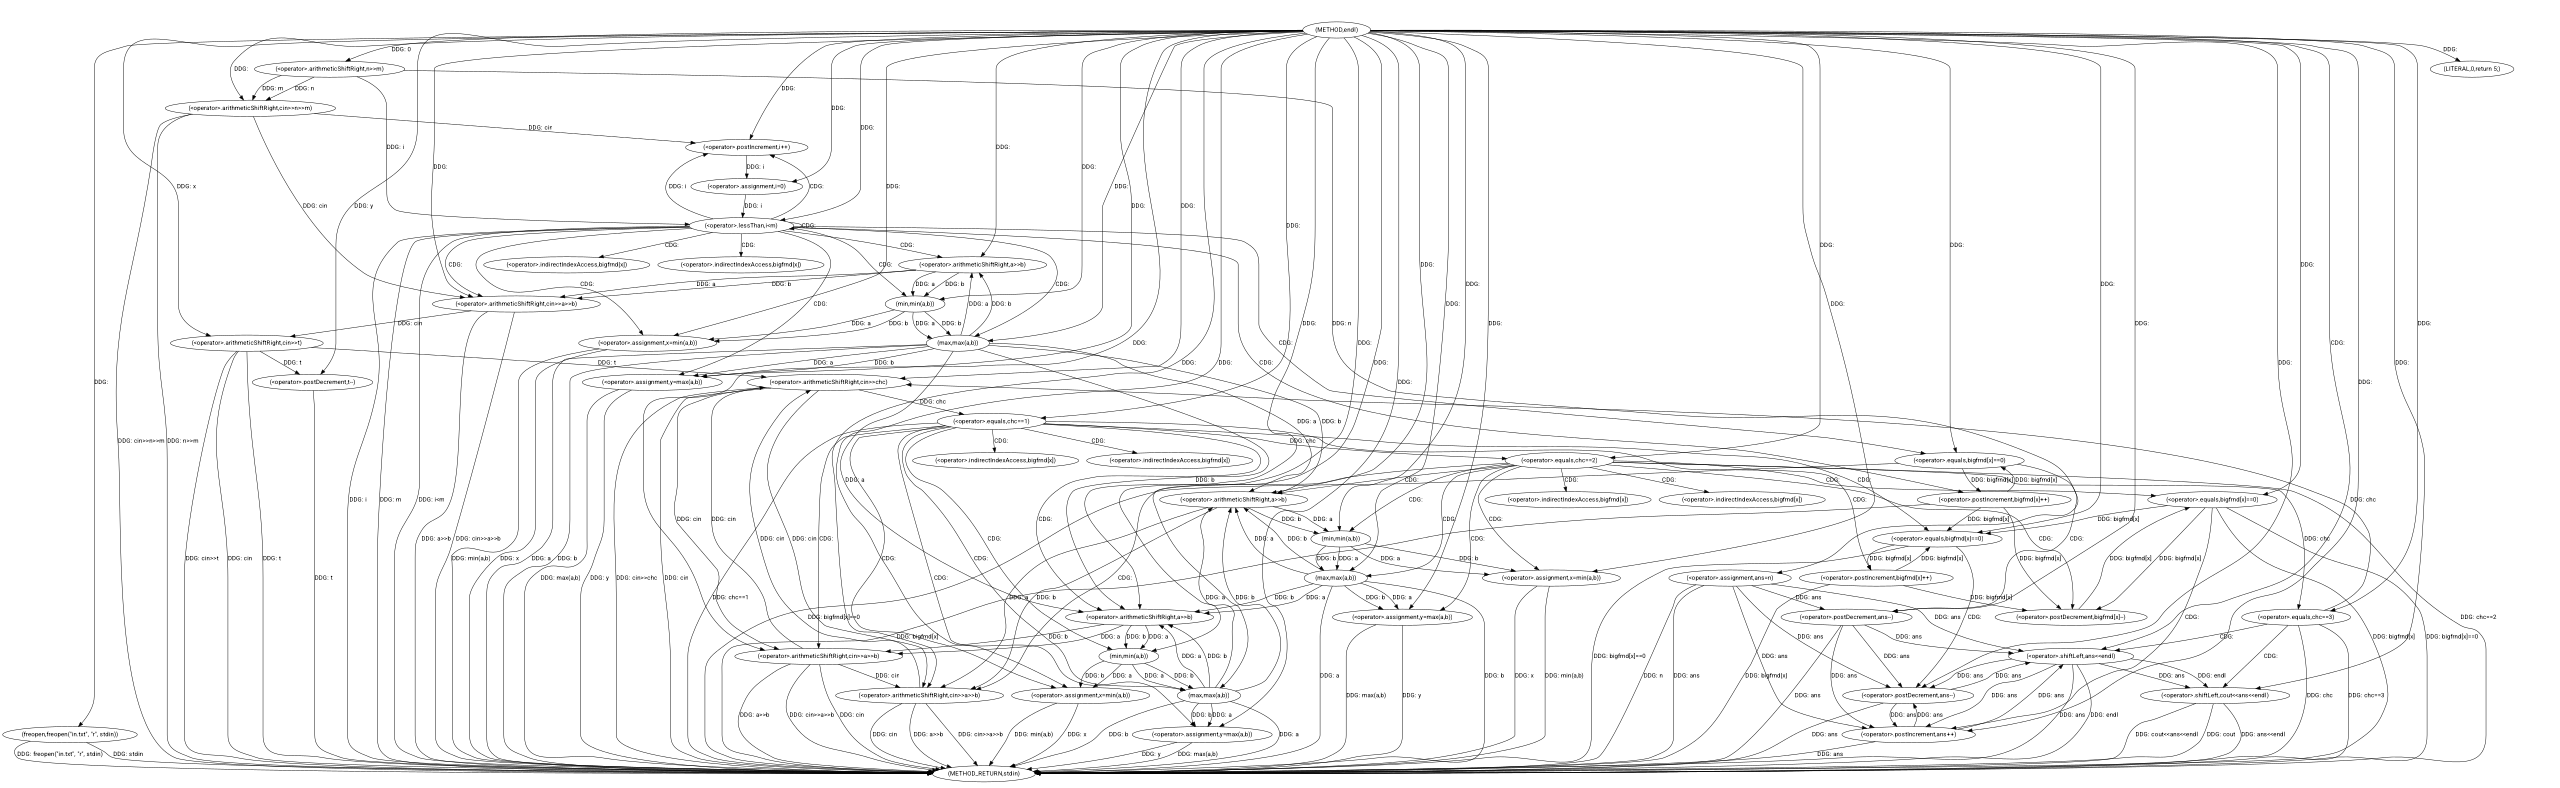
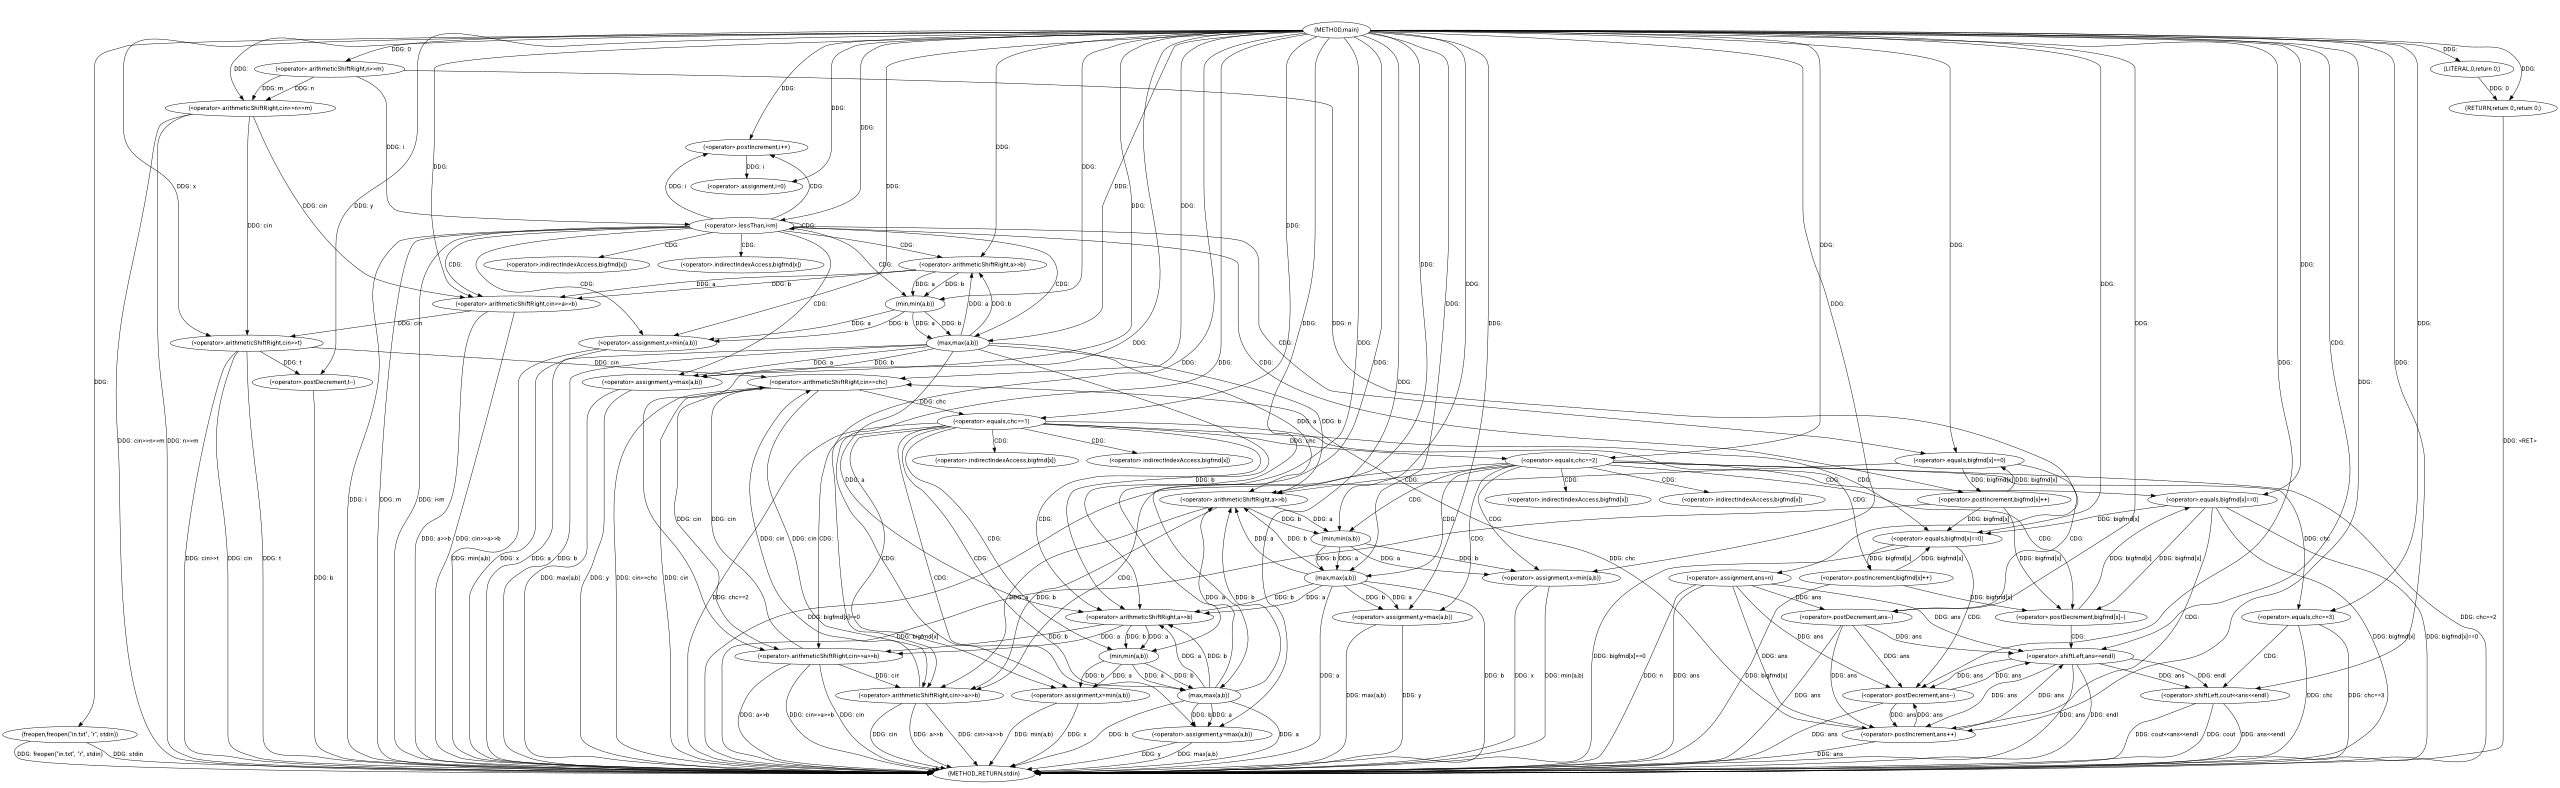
(1337, 30) -> (1337, 30)
(2472, 69) -> (2472, 69)
none -> (2503, 108)
(503, 128) -> (248, 223)
(744, 204) -> none
(607, 363) -> (607, 363)
(1701, 413) -> (1435, 500)
(324, 578) -> (324, 578)
(731, 598) -> (731, 598)
(2194, 639) -> (2071, 635)
